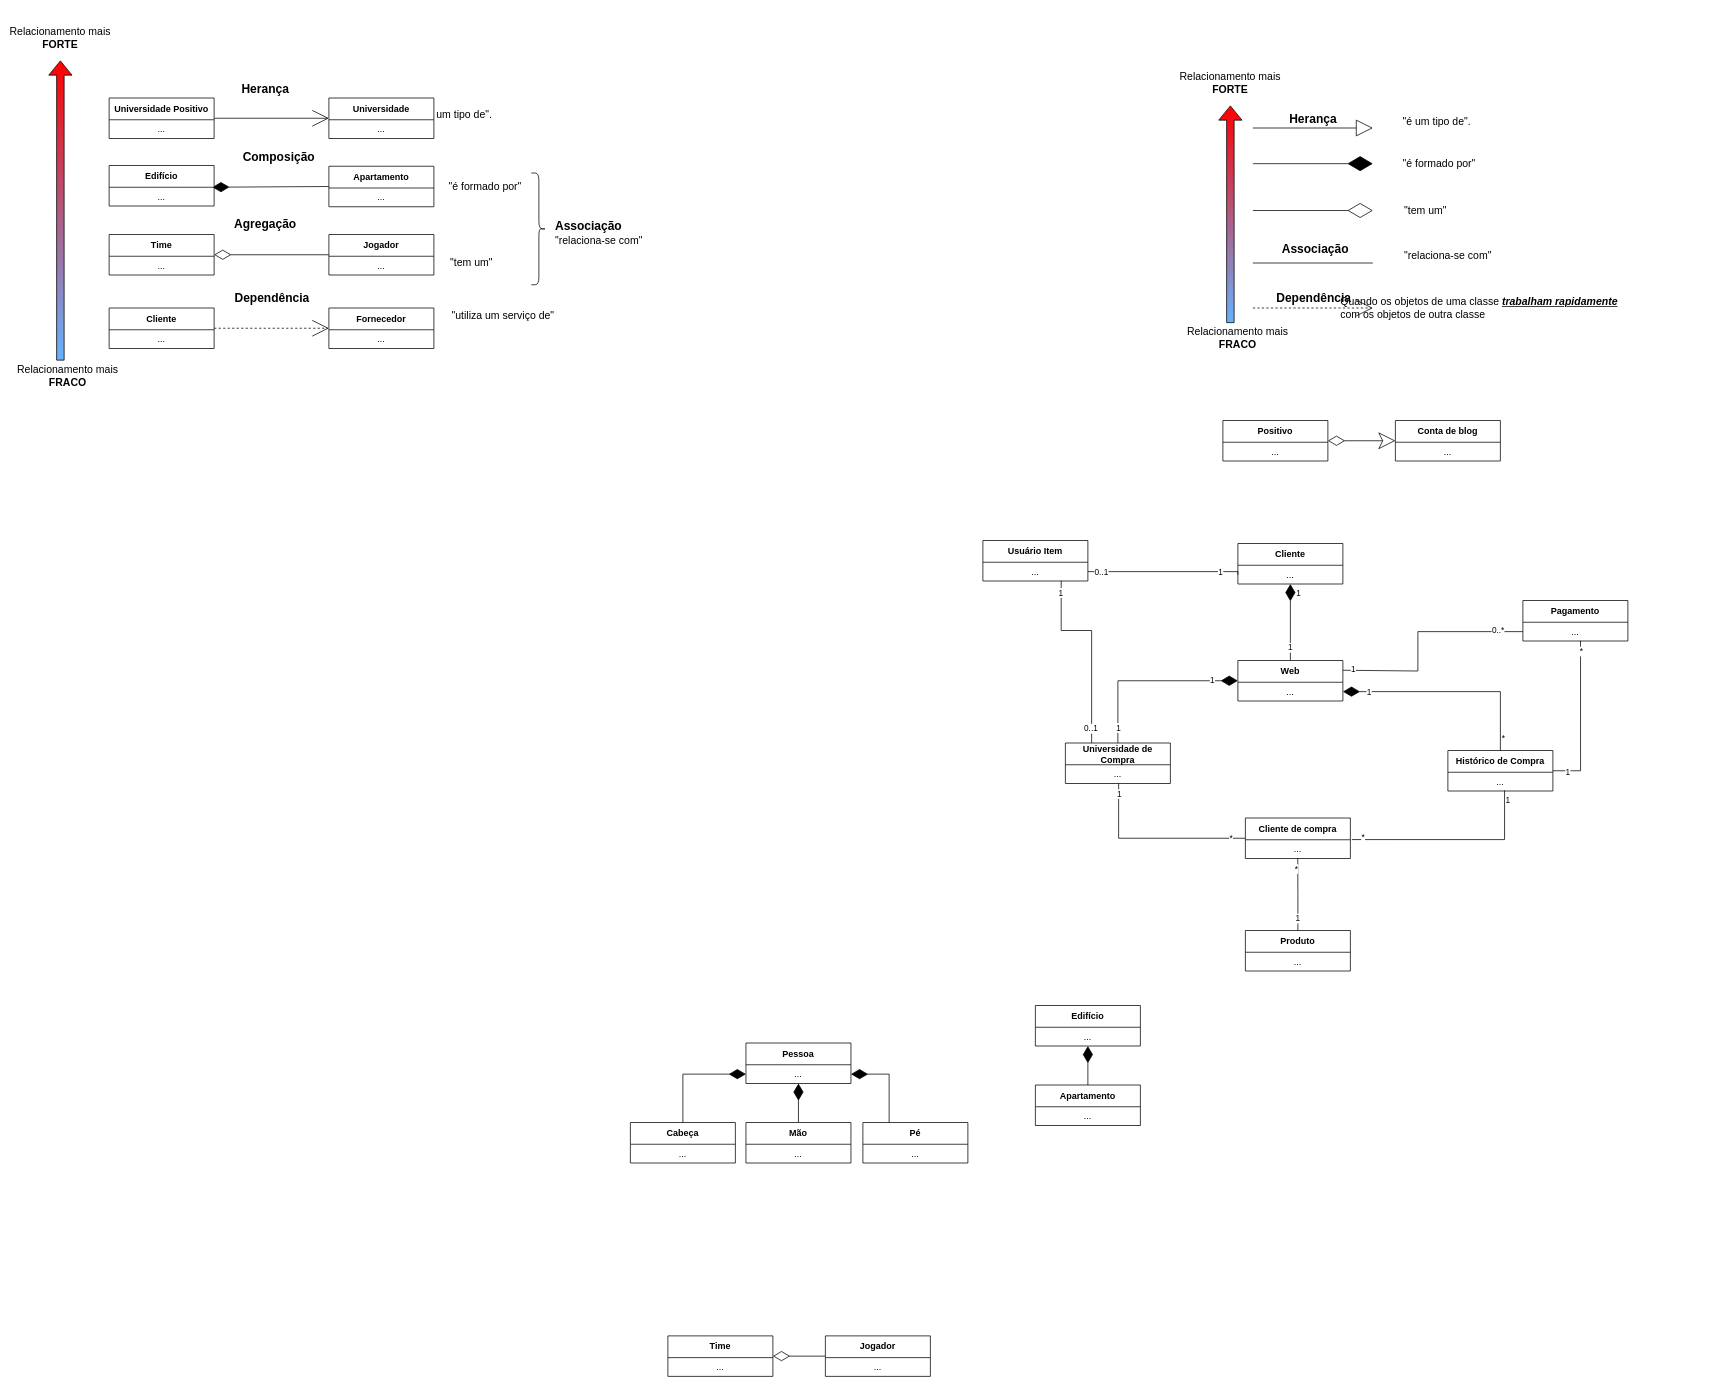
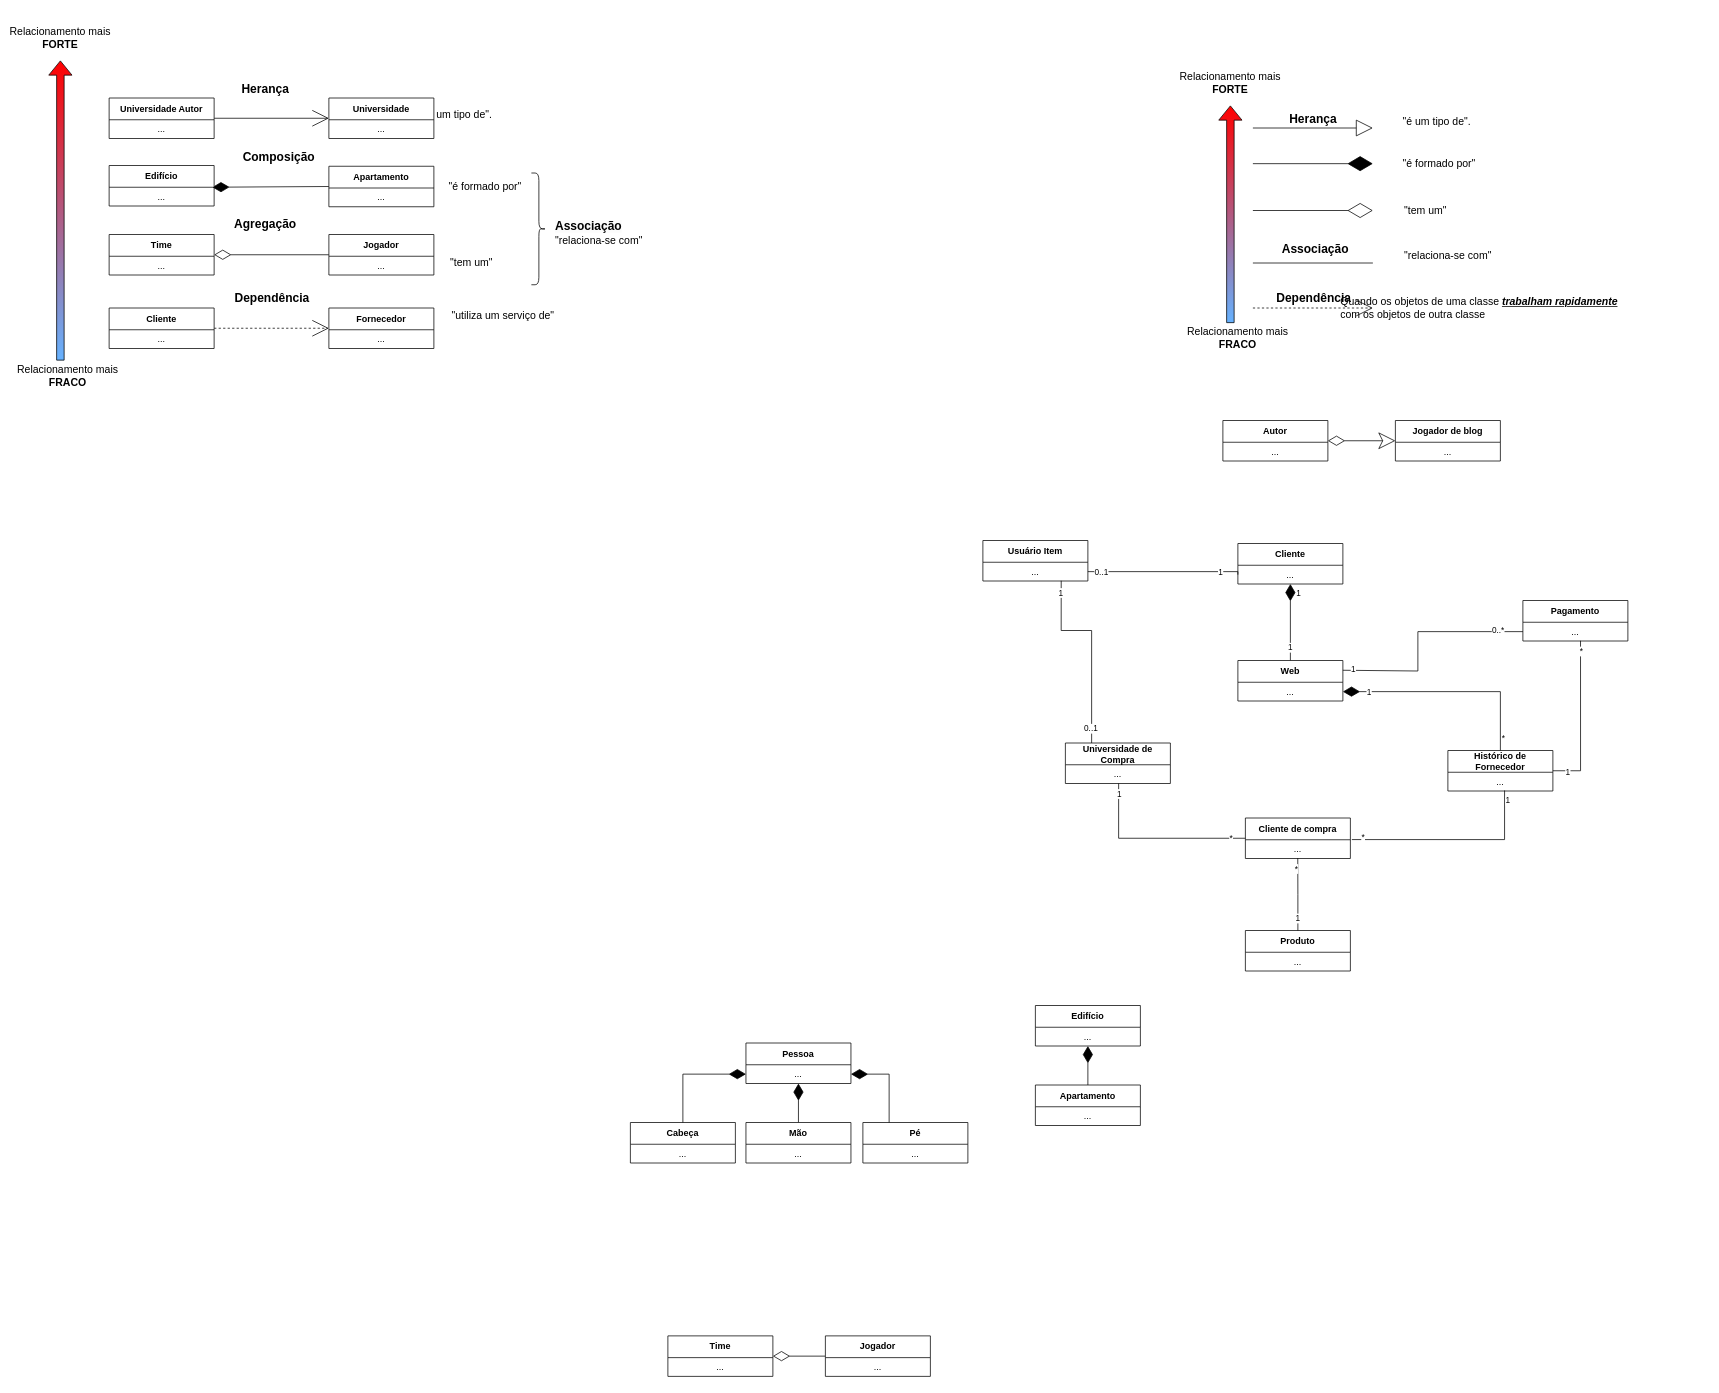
(162, 109) -> (162, 109)
(1275, 432) -> (1275, 432)
(1448, 432) -> (1448, 432)
(1169, 681) -> none
(1500, 762) -> (1500, 762)
